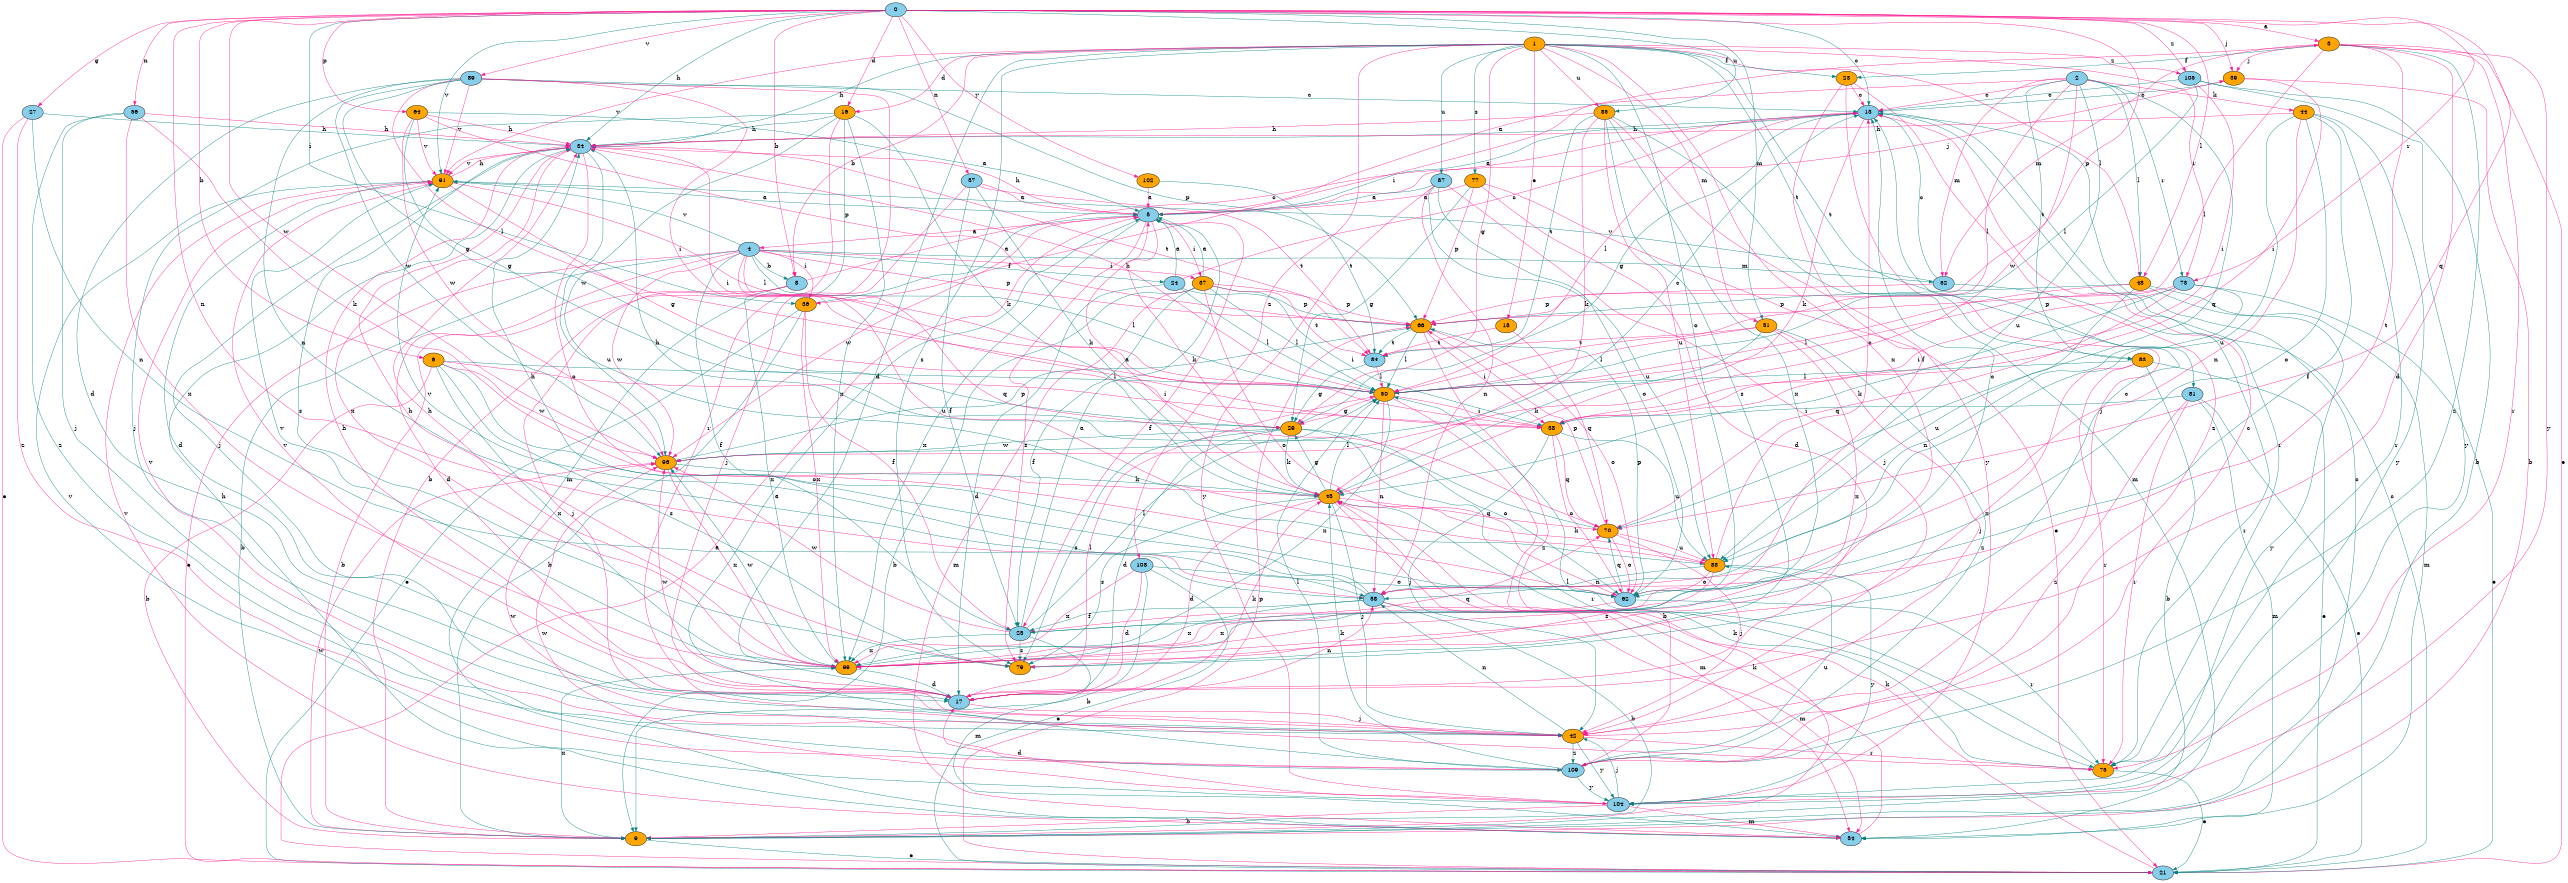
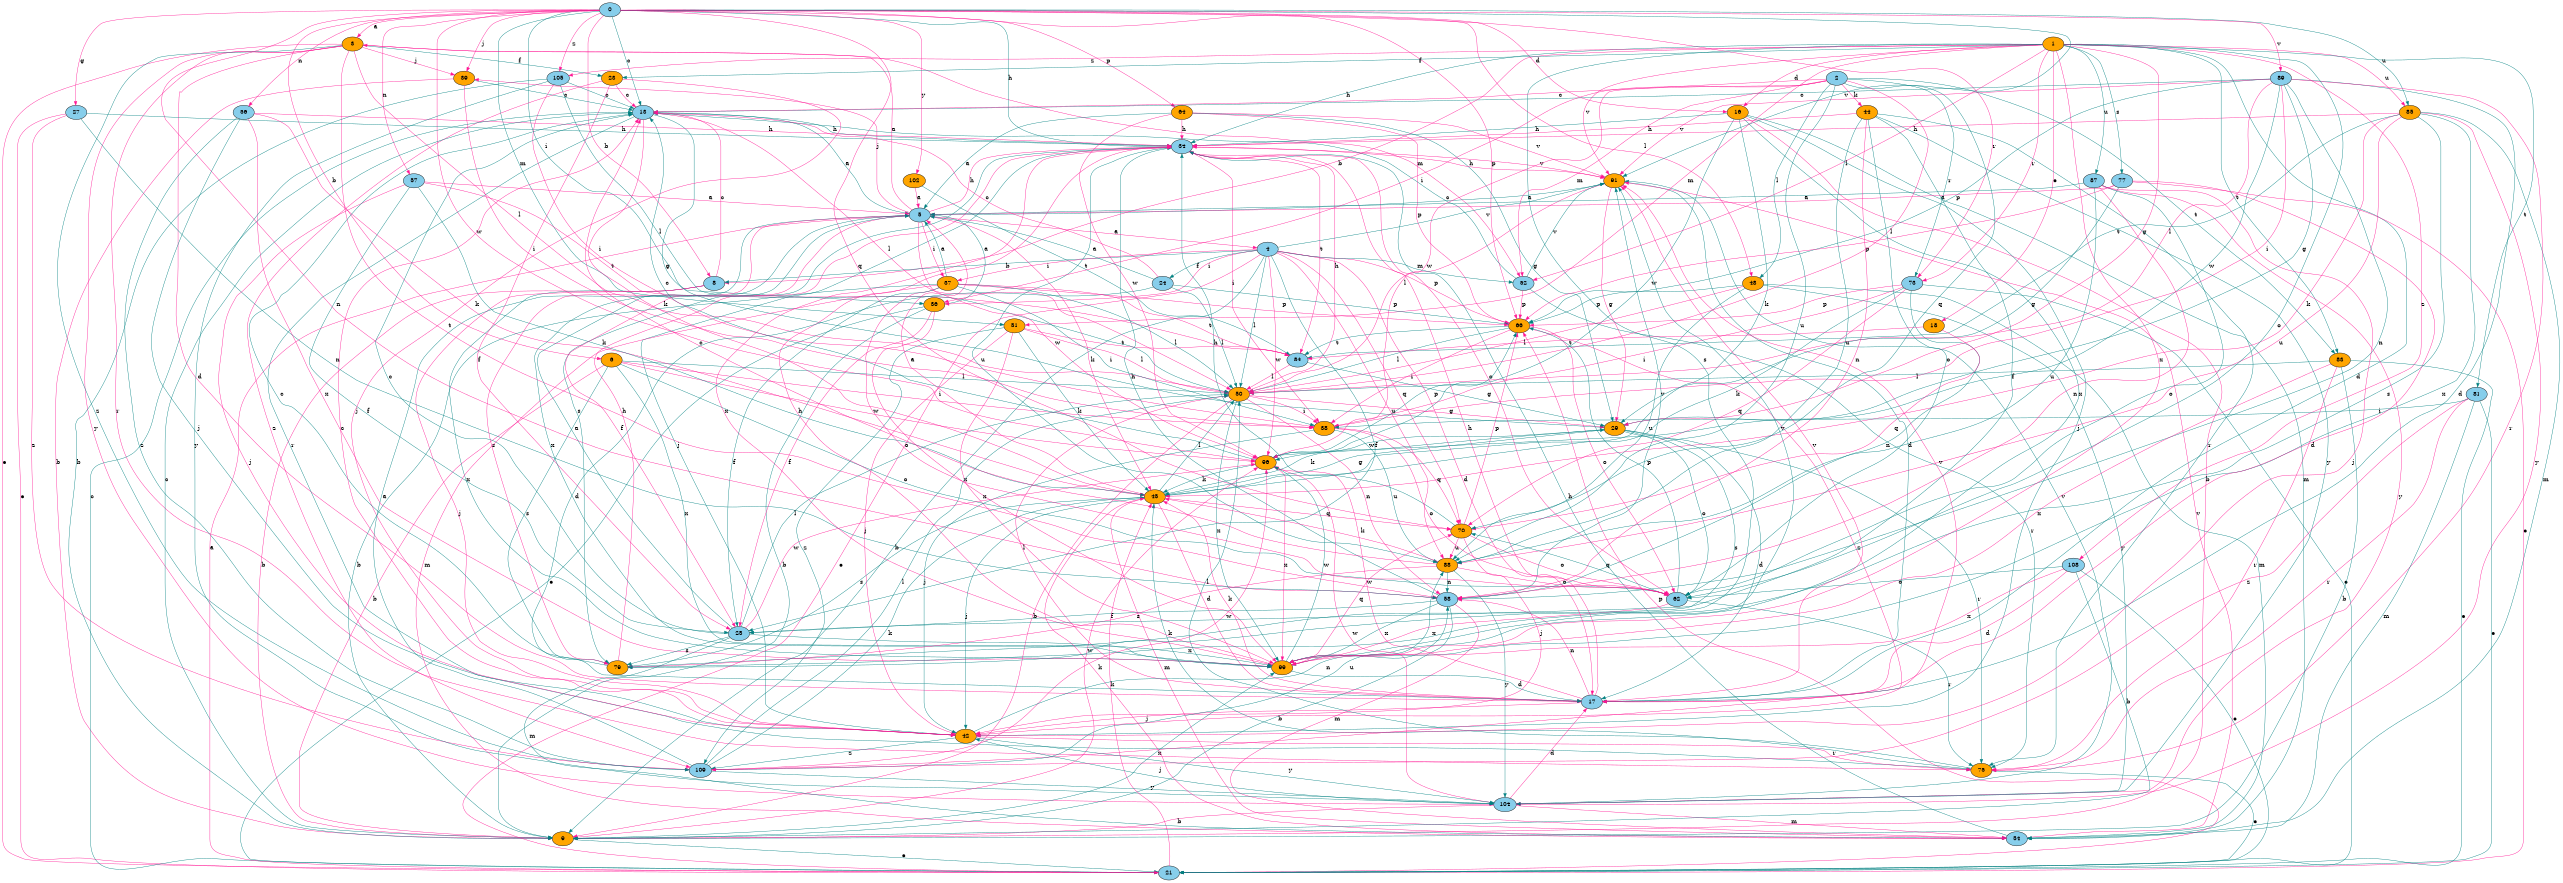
(1871, 73) -> (1800, 183)
(1475, 181) -> (2122, 181)
